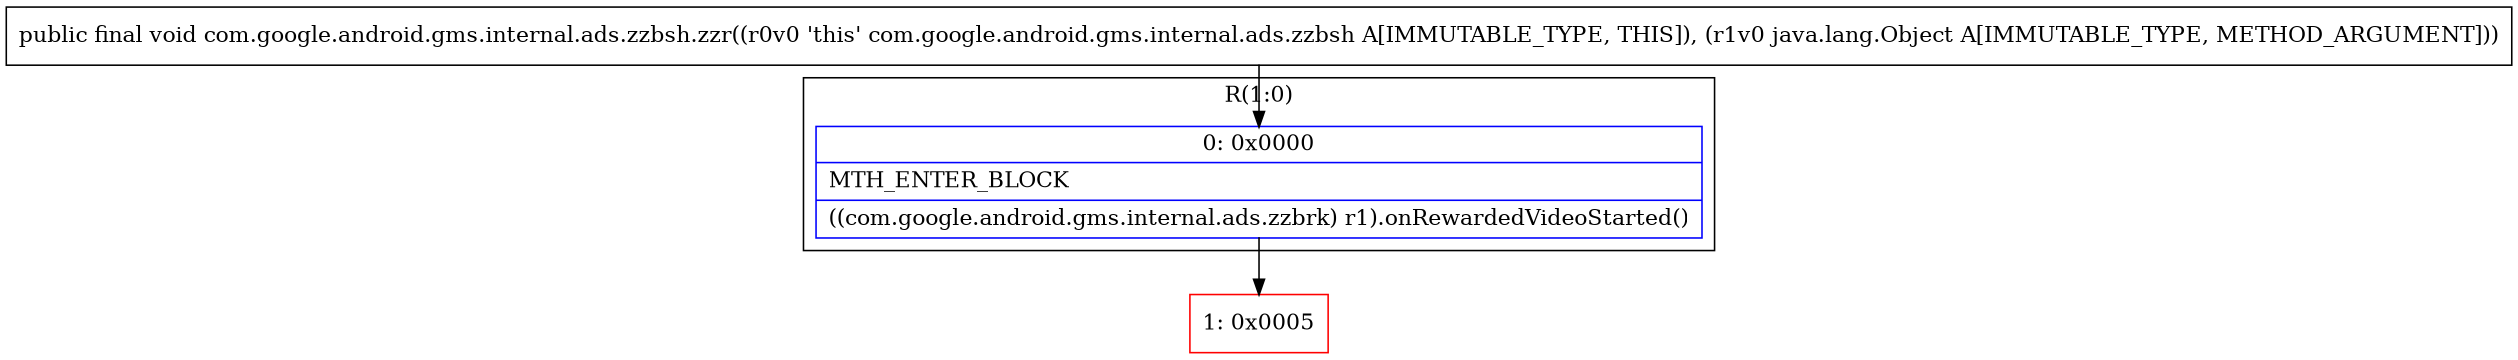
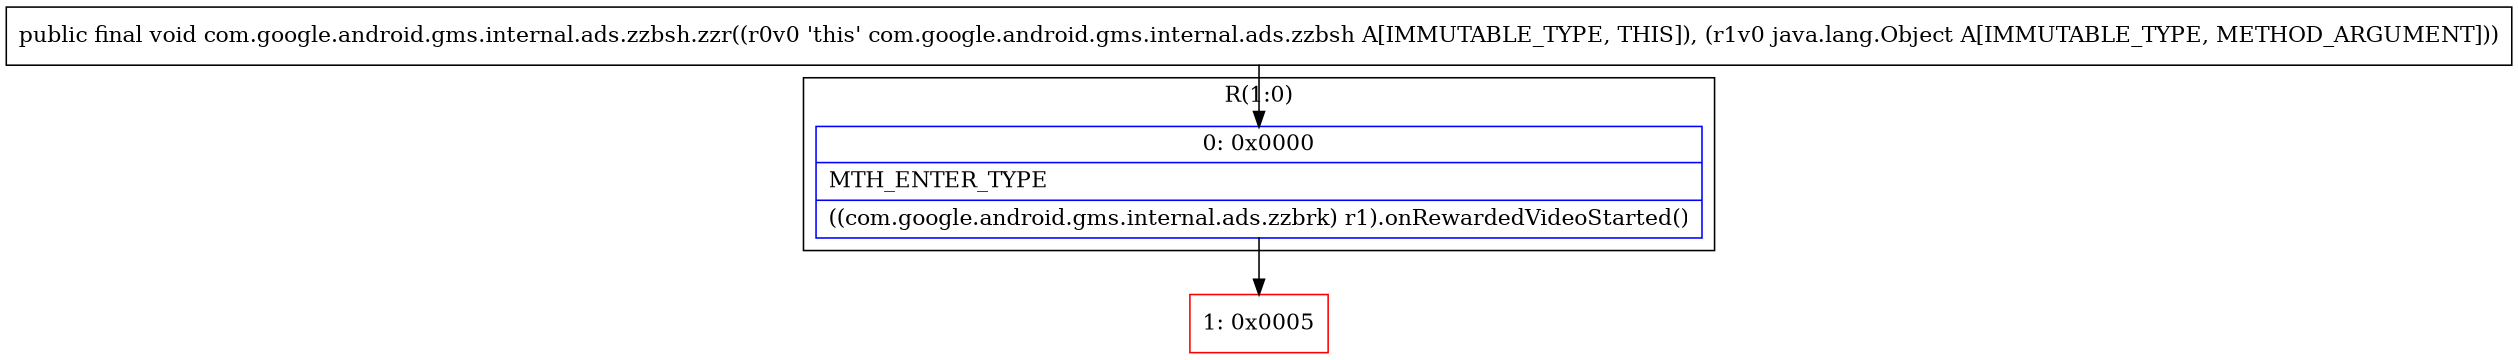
(950, 181) -> (939, 181)
